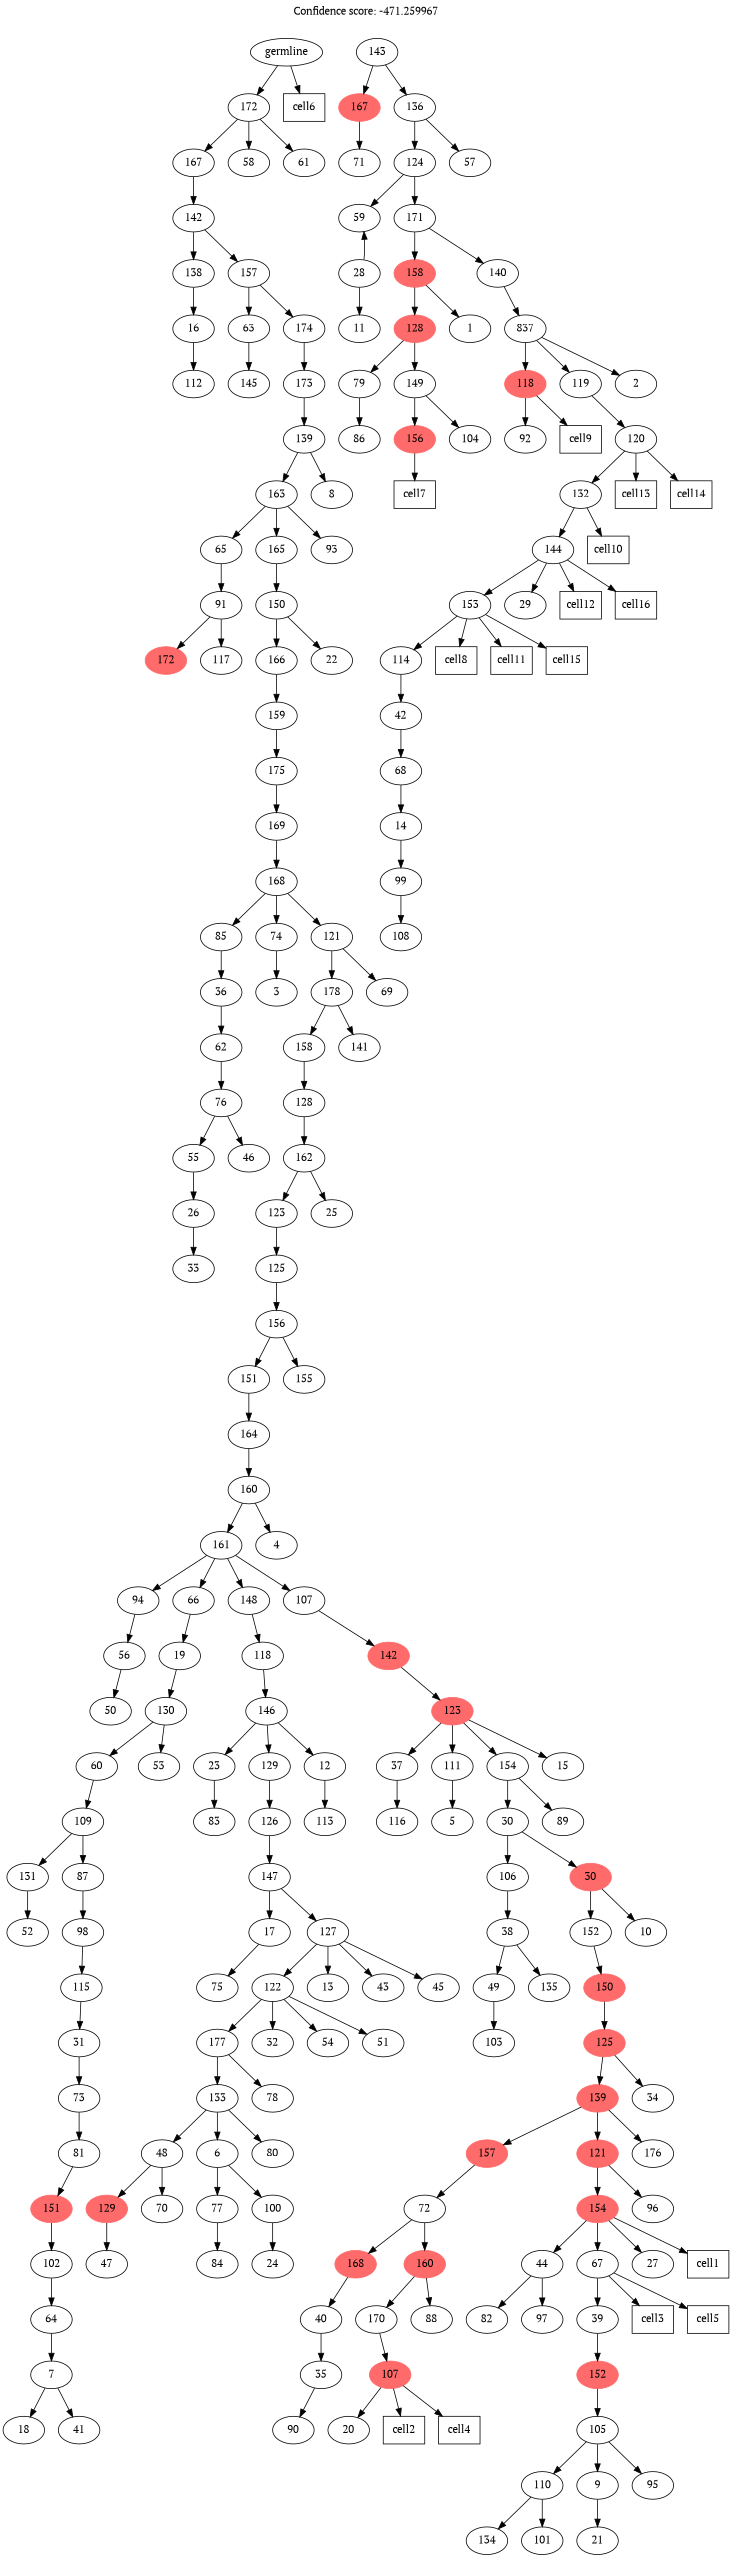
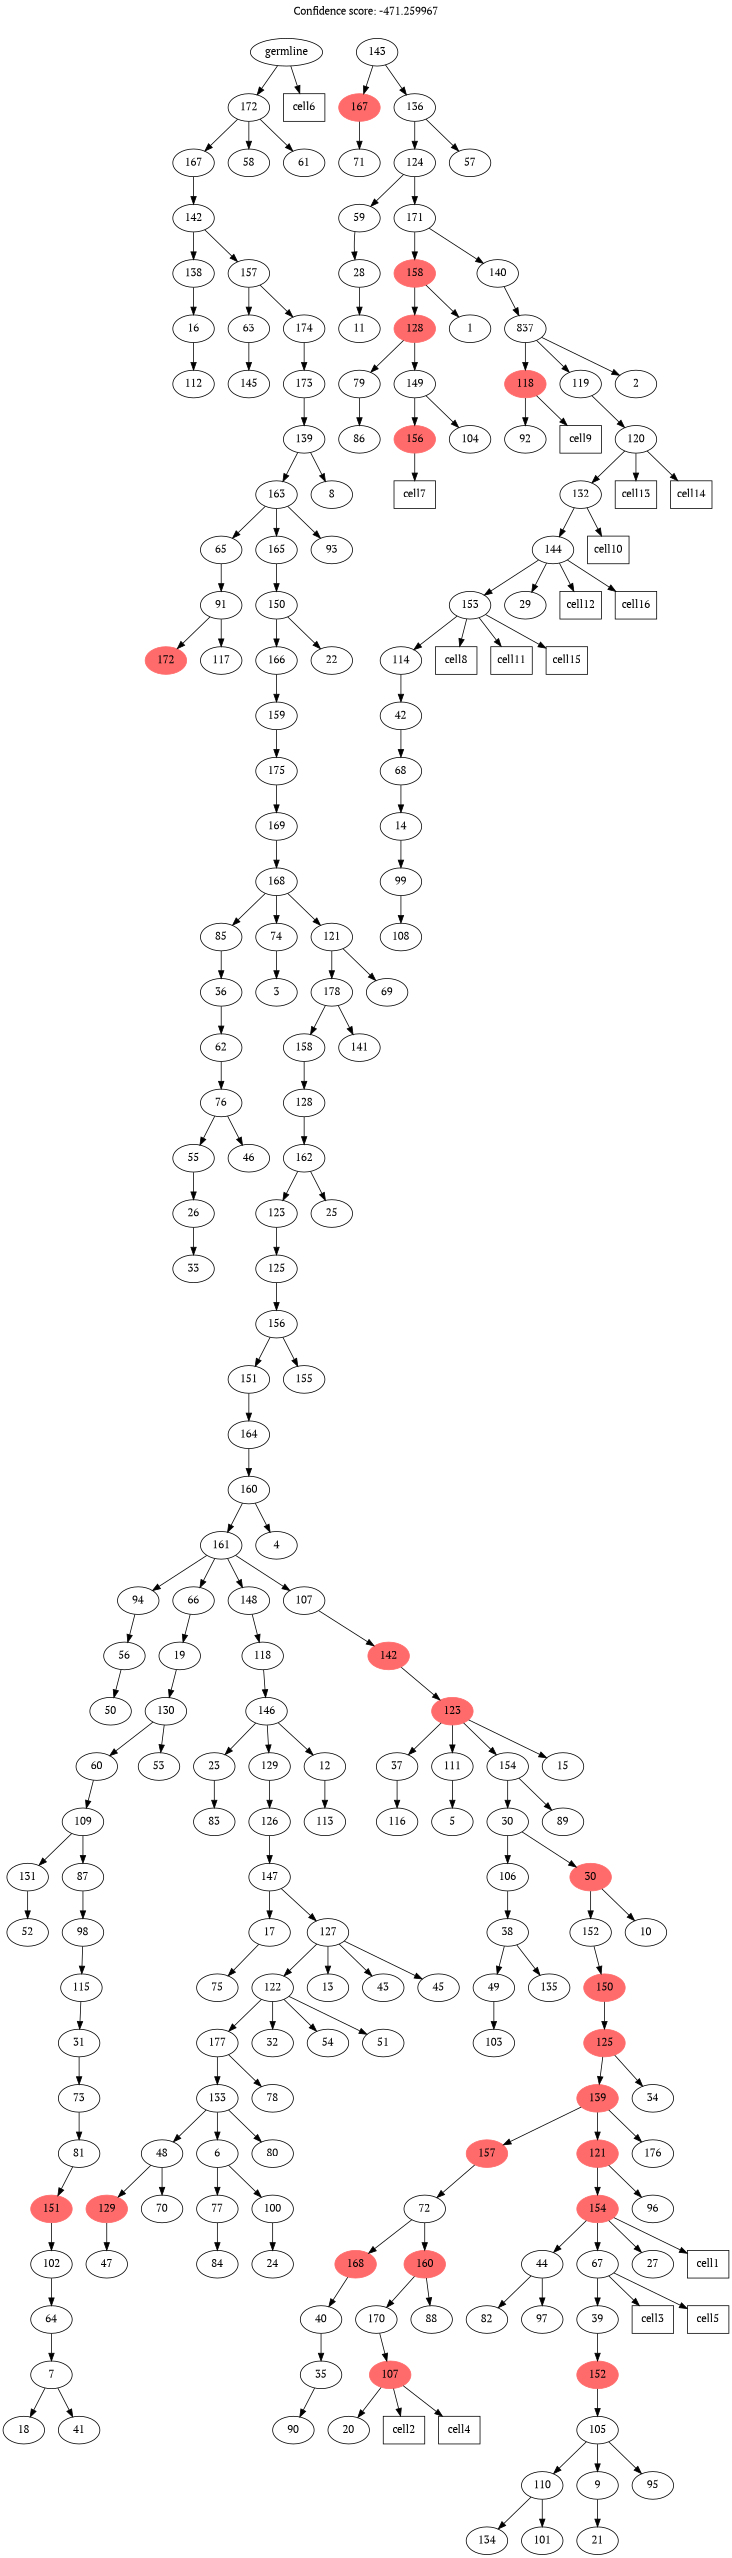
(365, 250) -> (354, 242)
